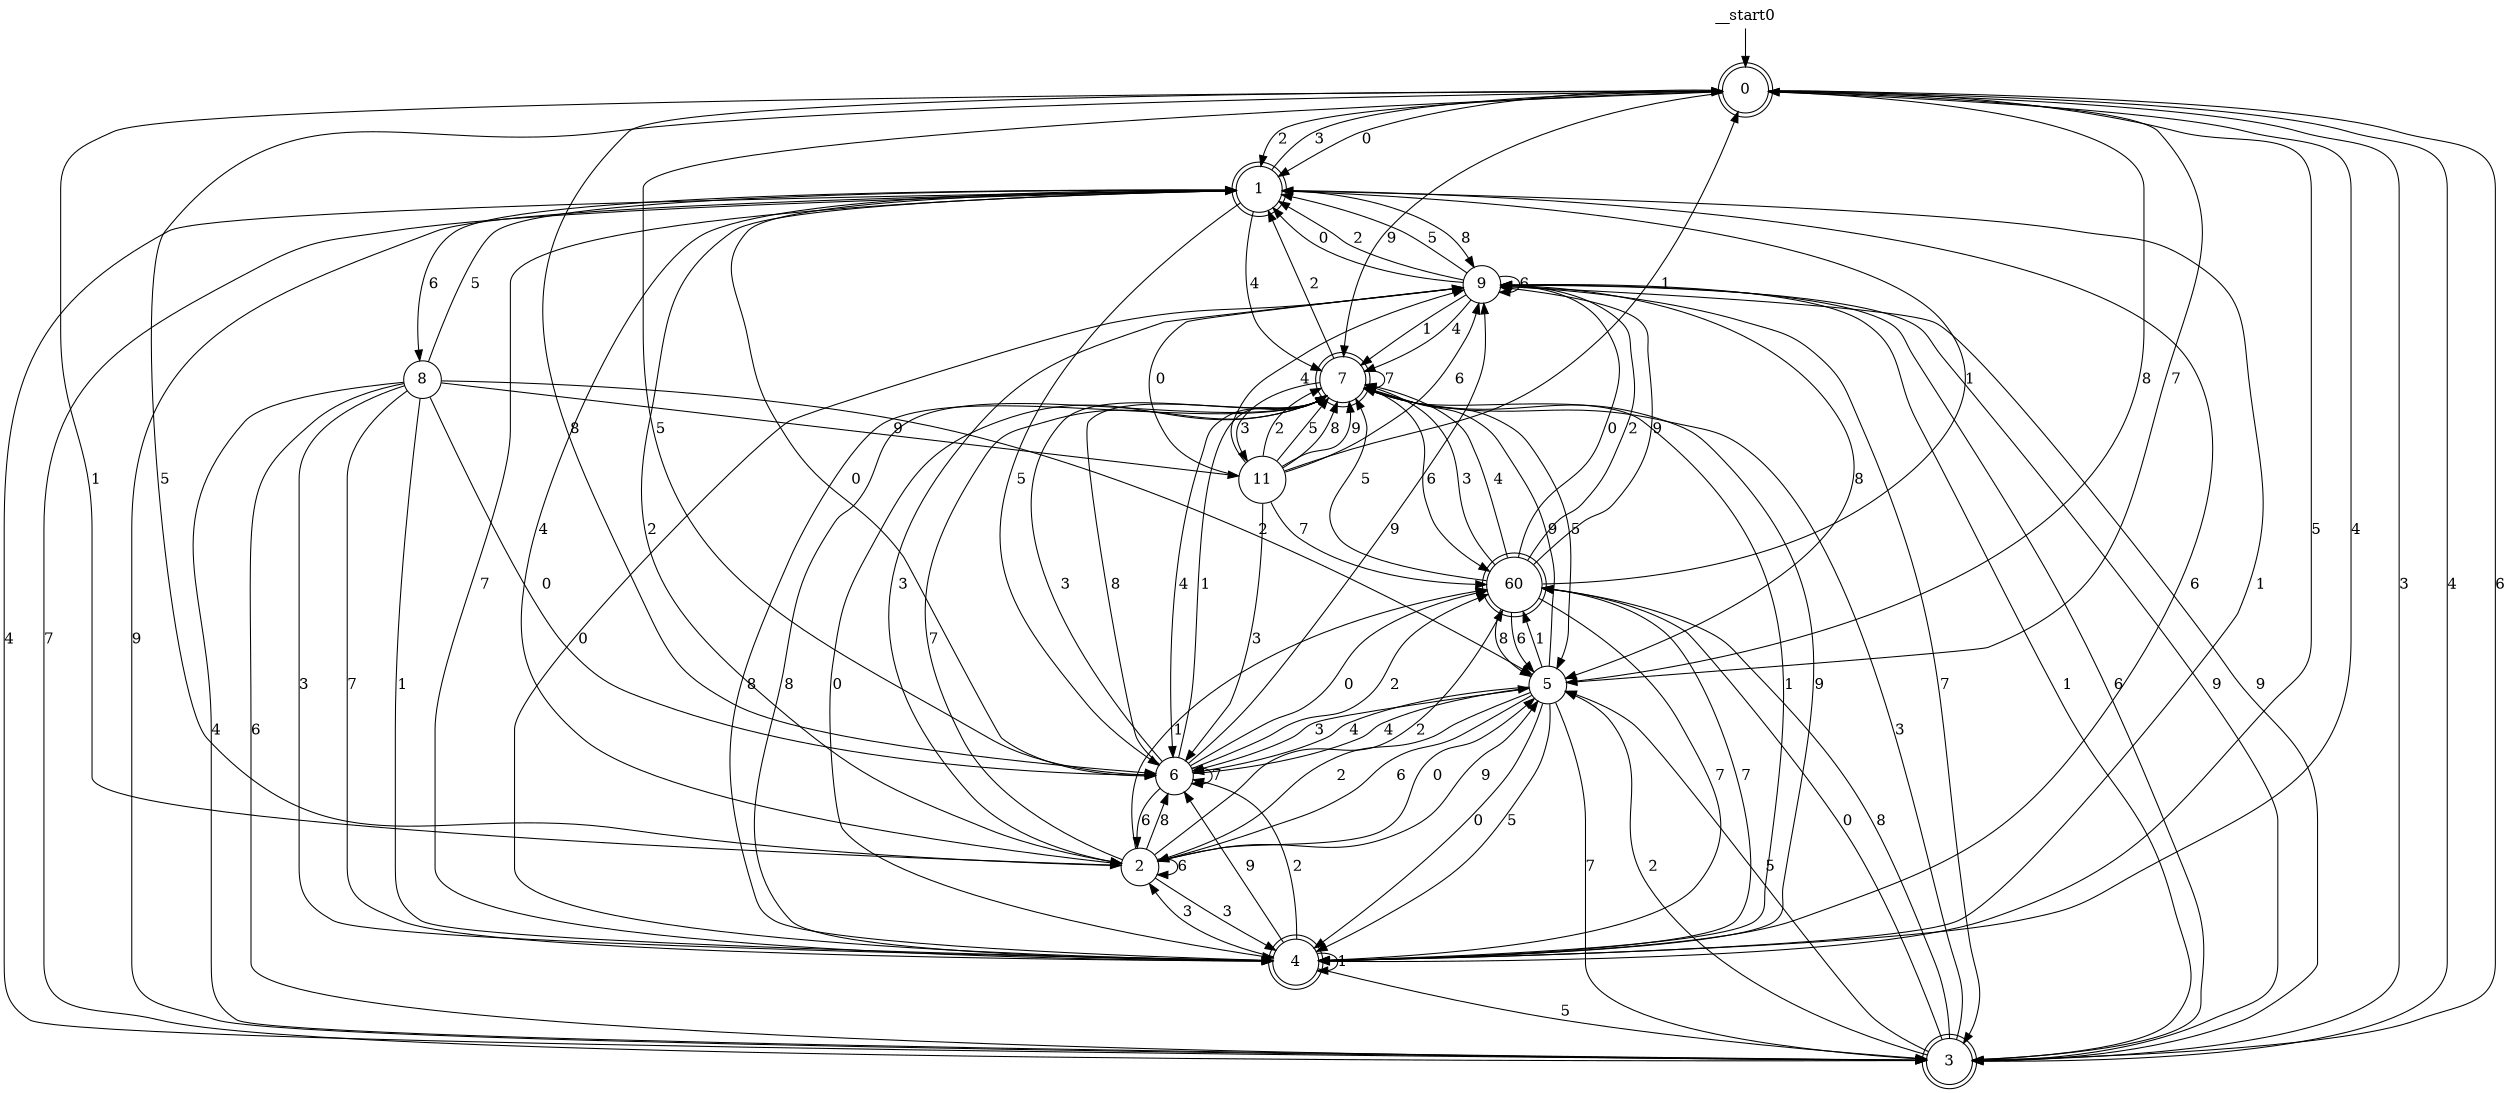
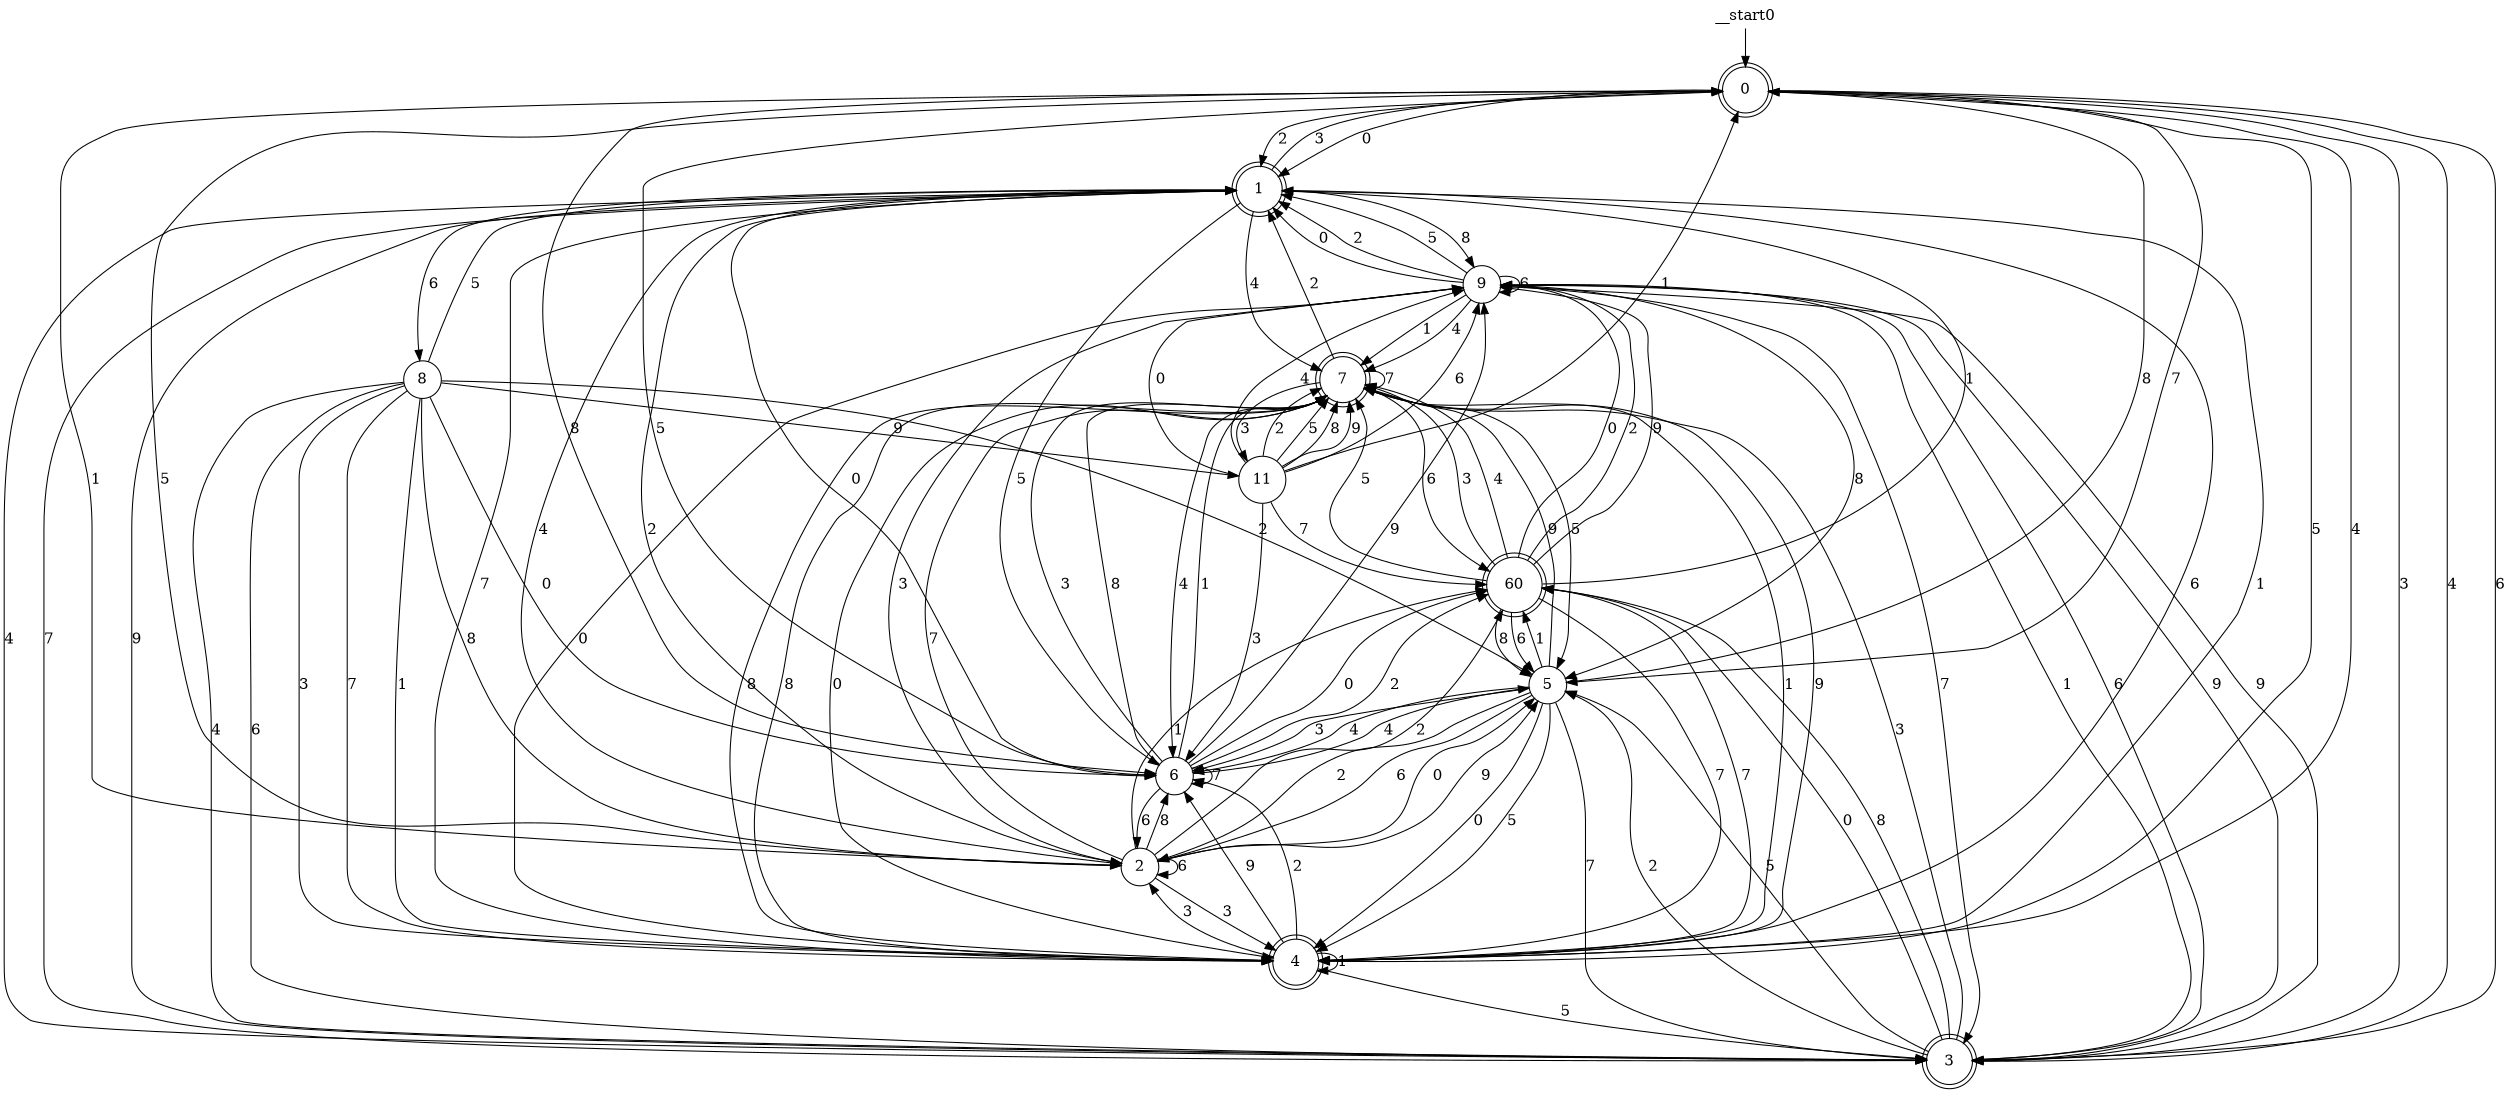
(1486, 160) -> none
none -> (624, 812)
